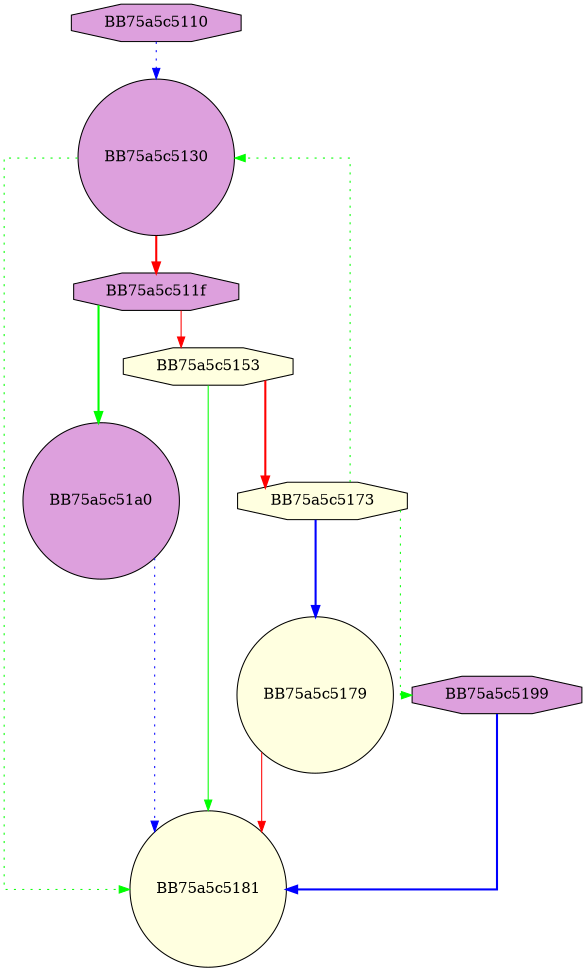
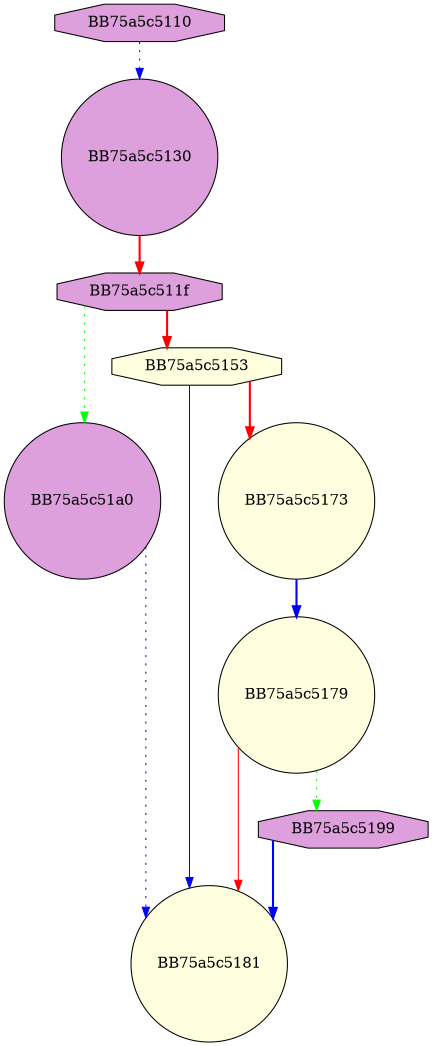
(350, 268) -> none
(181, 324) -> (167, 324)
(99, 359) -> (85, 359)
(322, 501) -> (296, 501)
(4, 545) -> none
(208, 593) -> (189, 631)
(400, 603) -> (317, 785)
